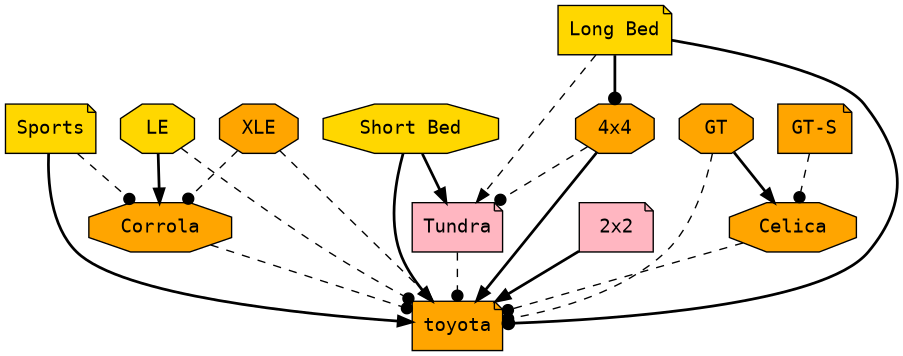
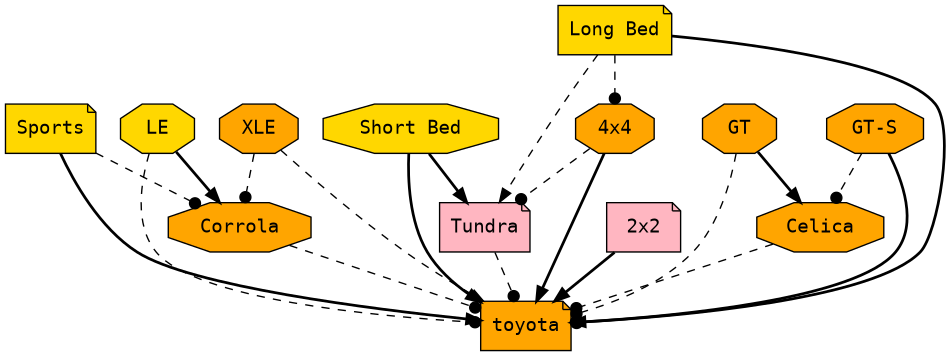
(615, 74) -> (615, 74)
(815, 129) -> (875, 129)
none -> (877, 267)
